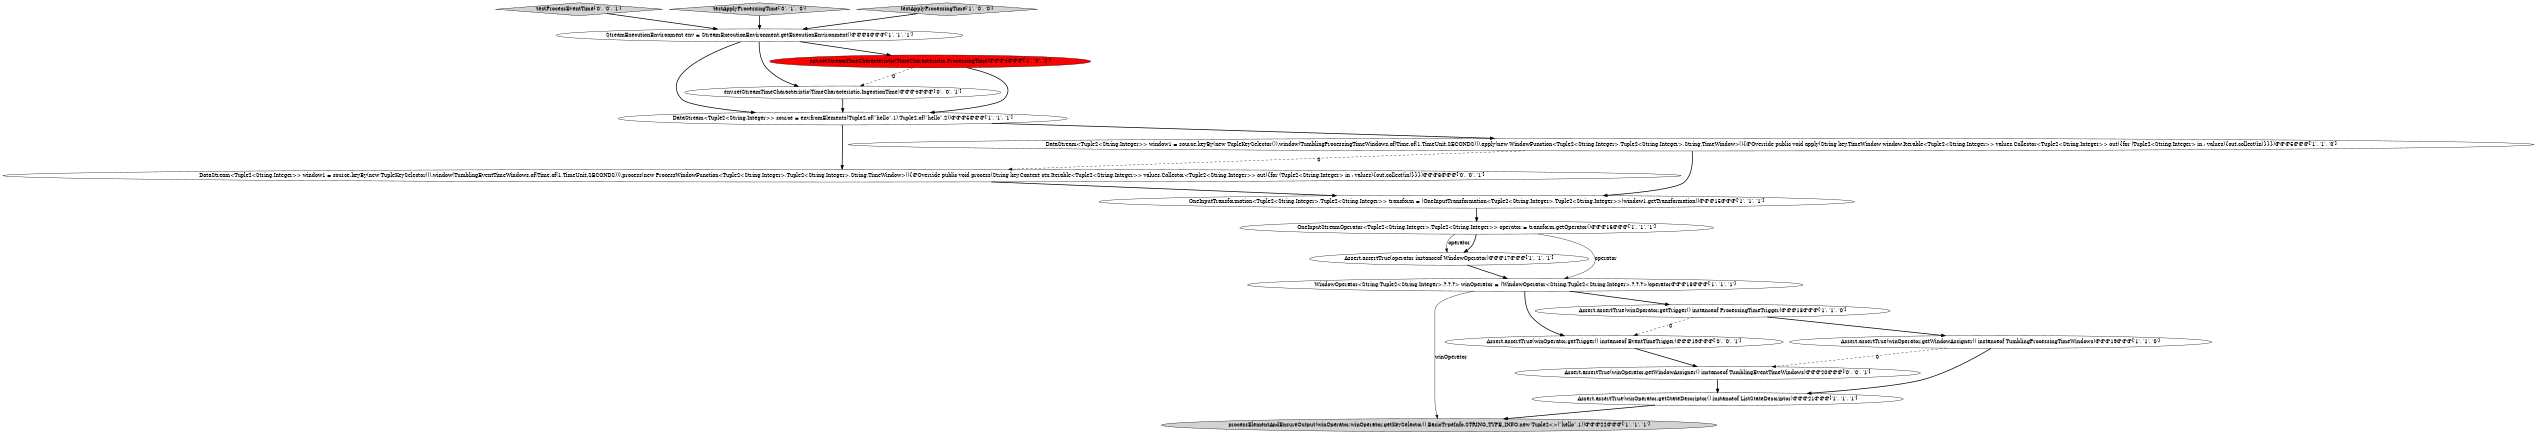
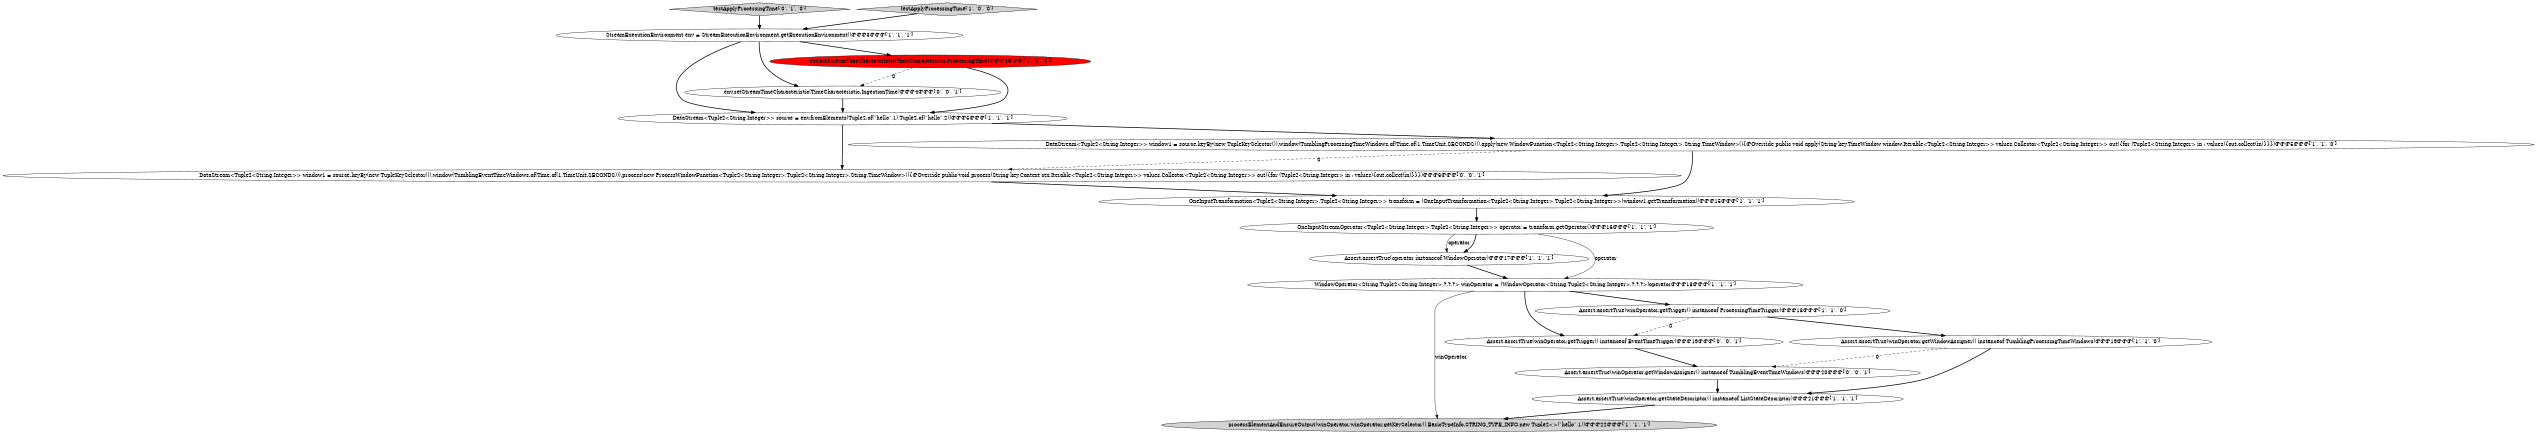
(579, 9) -> none
